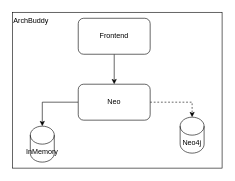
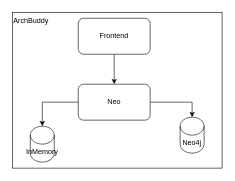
(176, 102) -> (176, 102)
